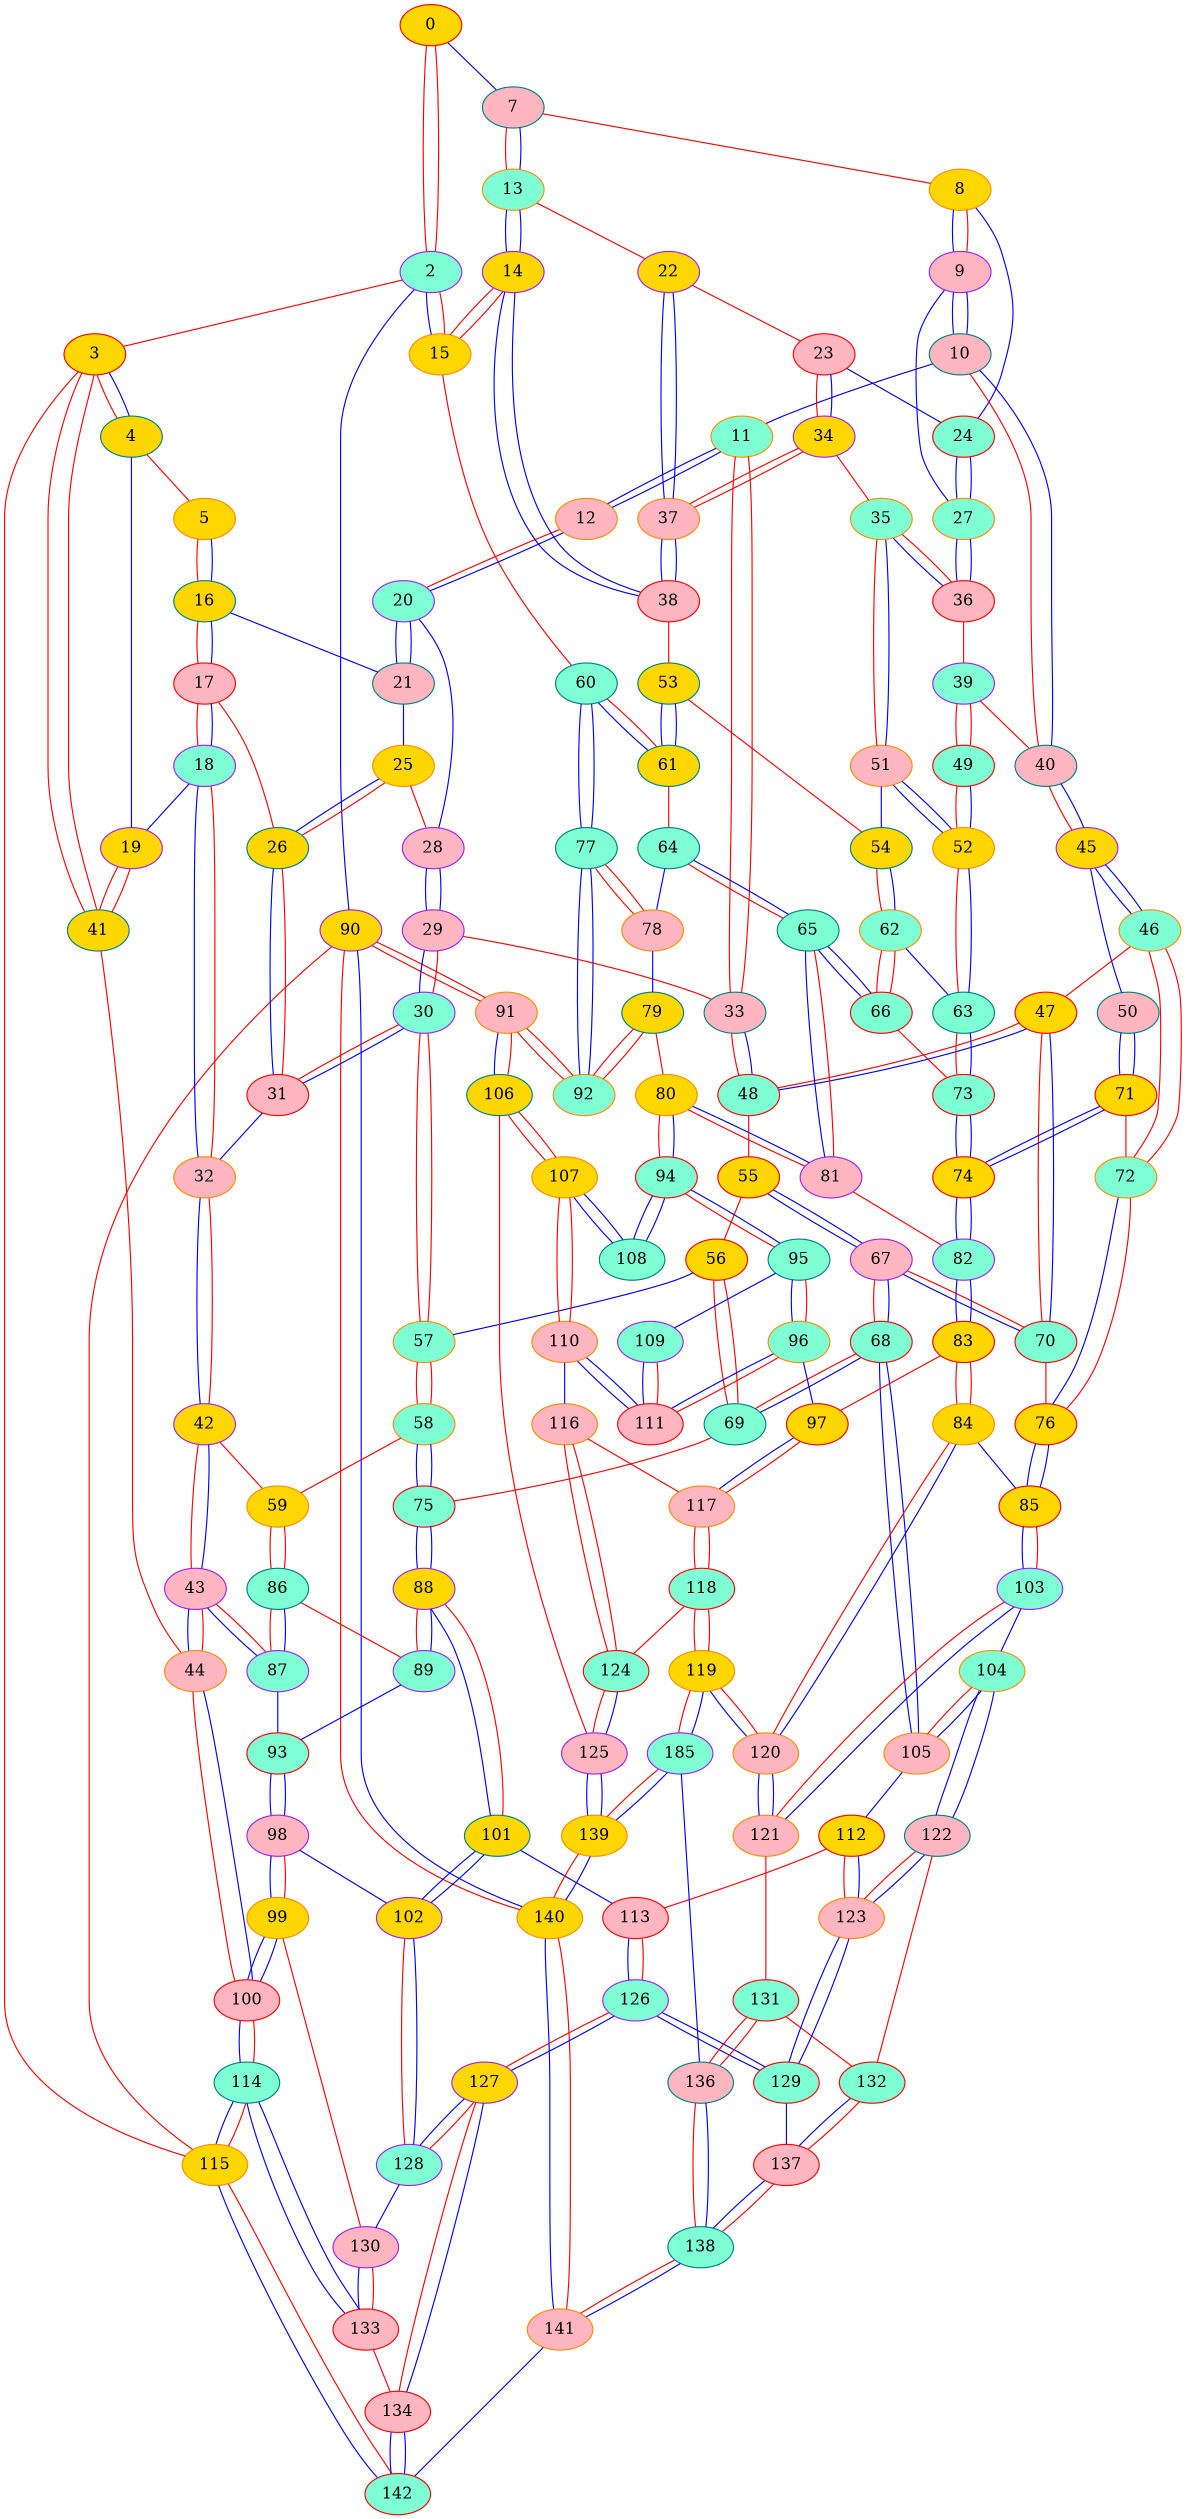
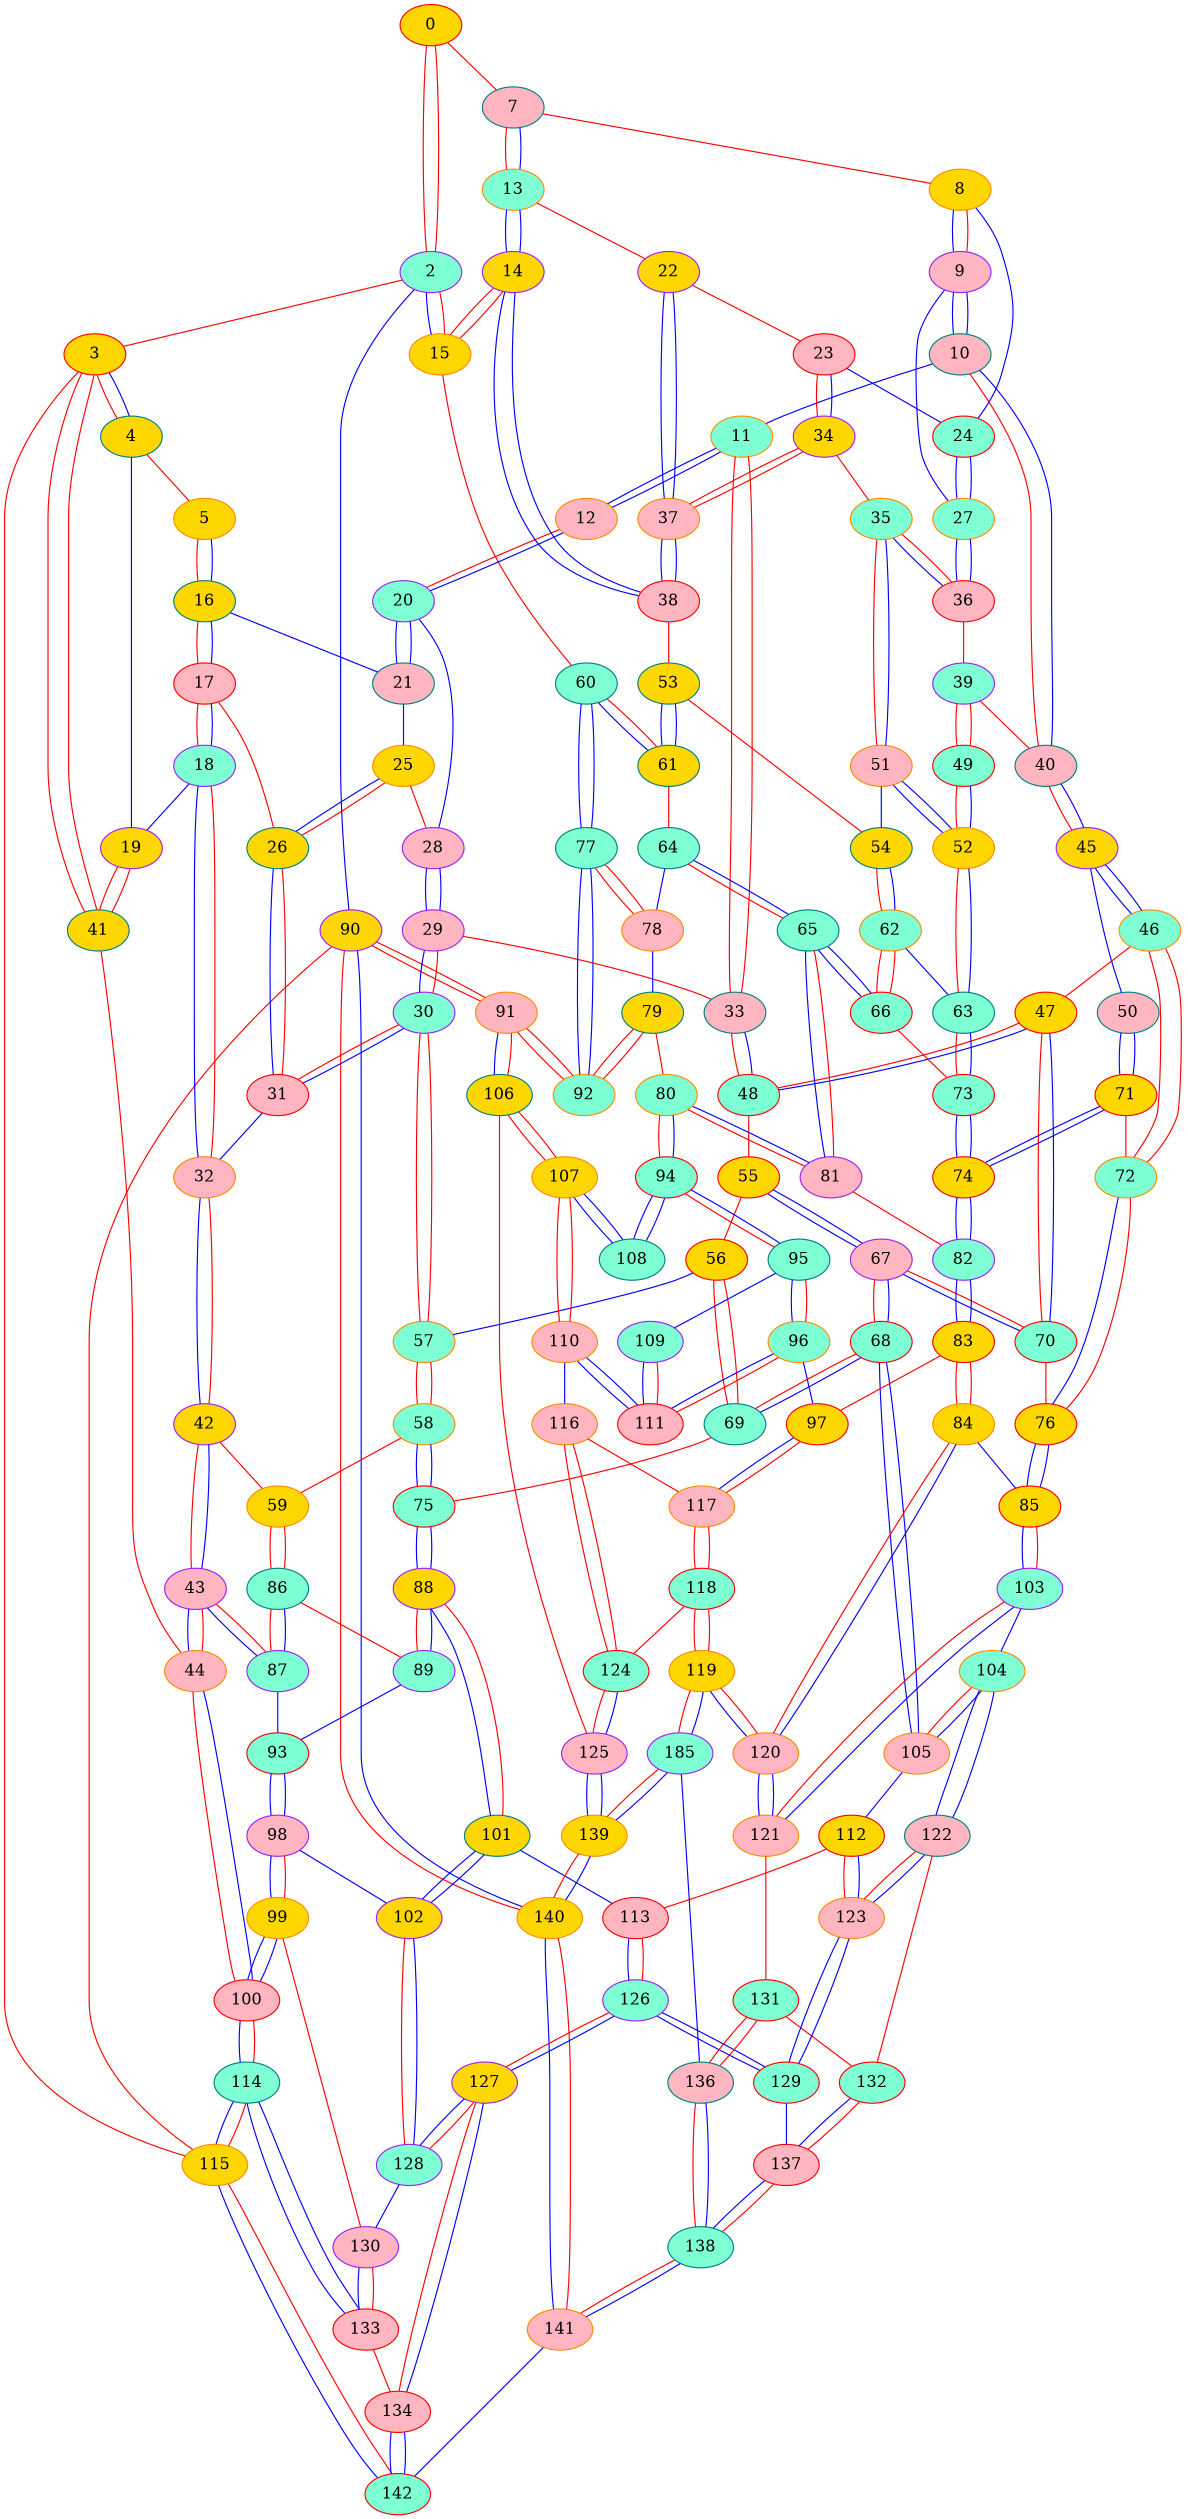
(472, 66) -> (472, 66)
(666, 1095) -> (666, 1095)
